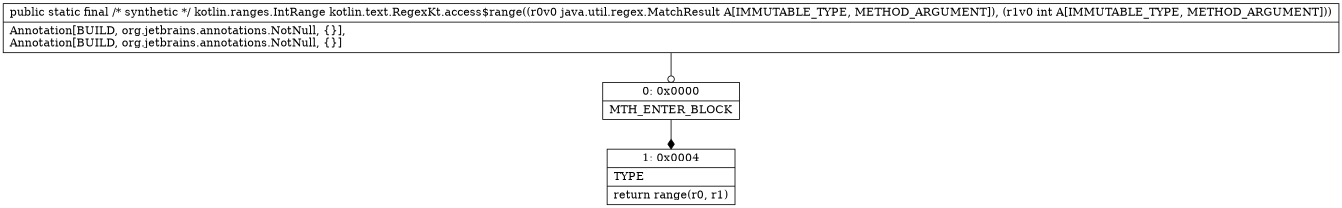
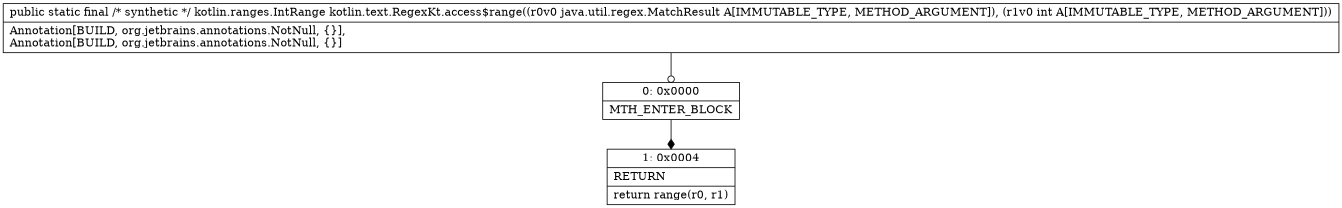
(629, 177) -> (640, 177)
